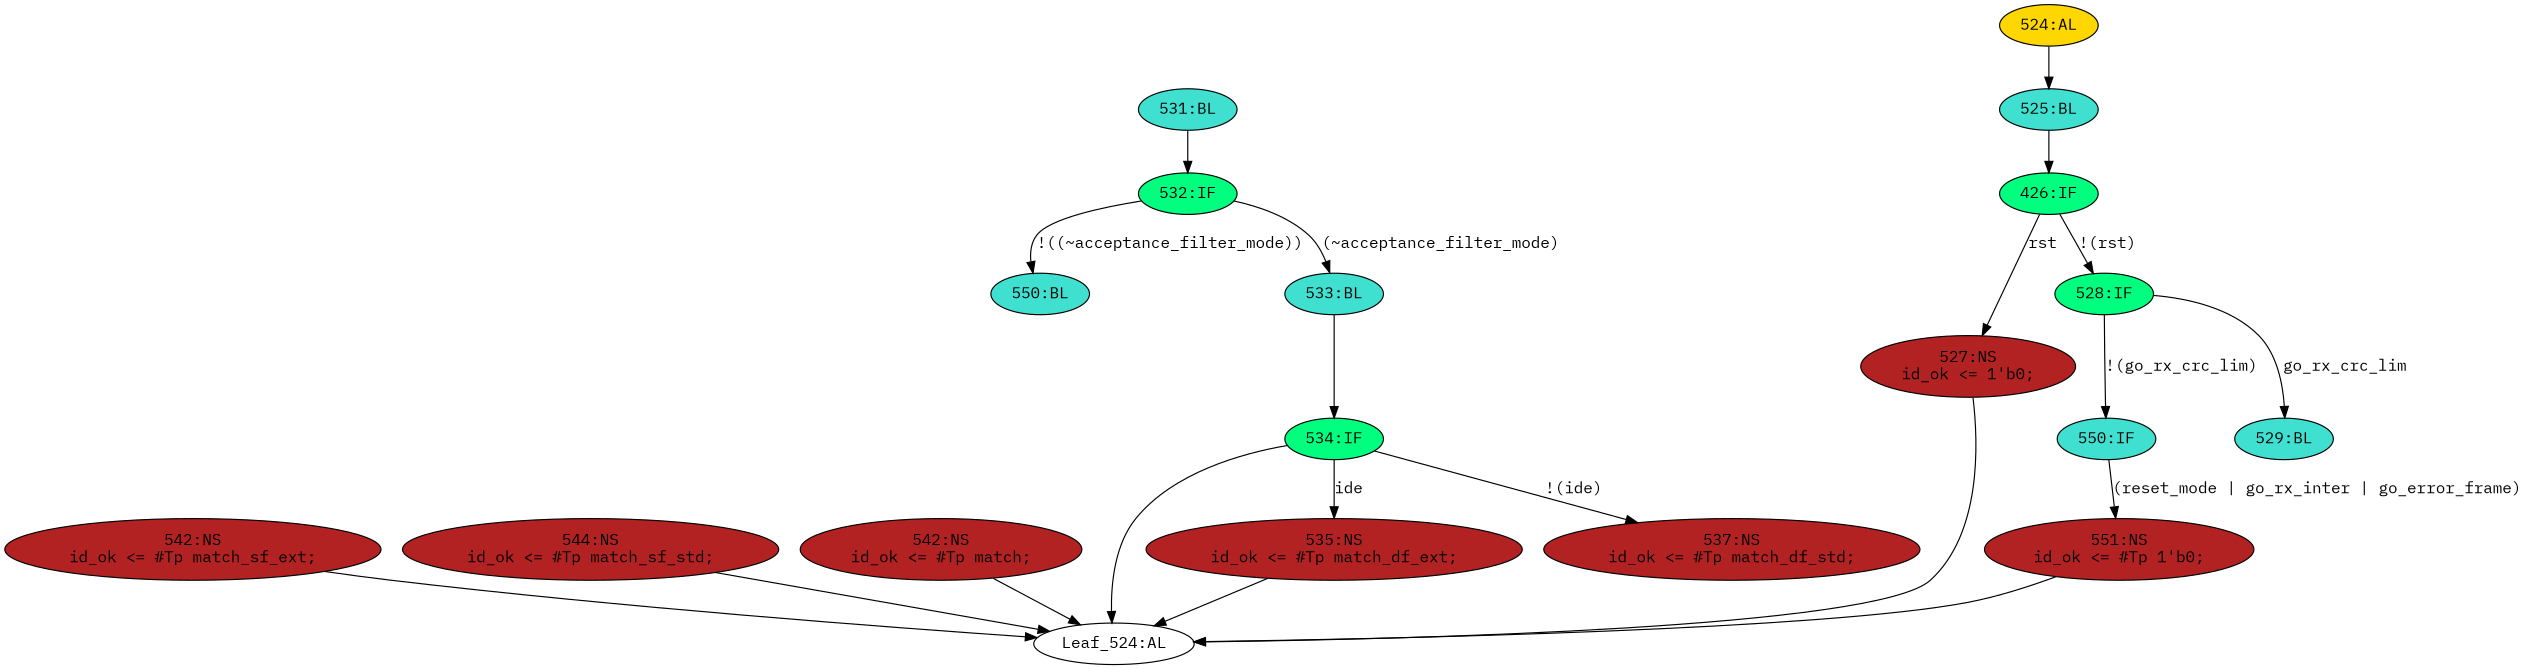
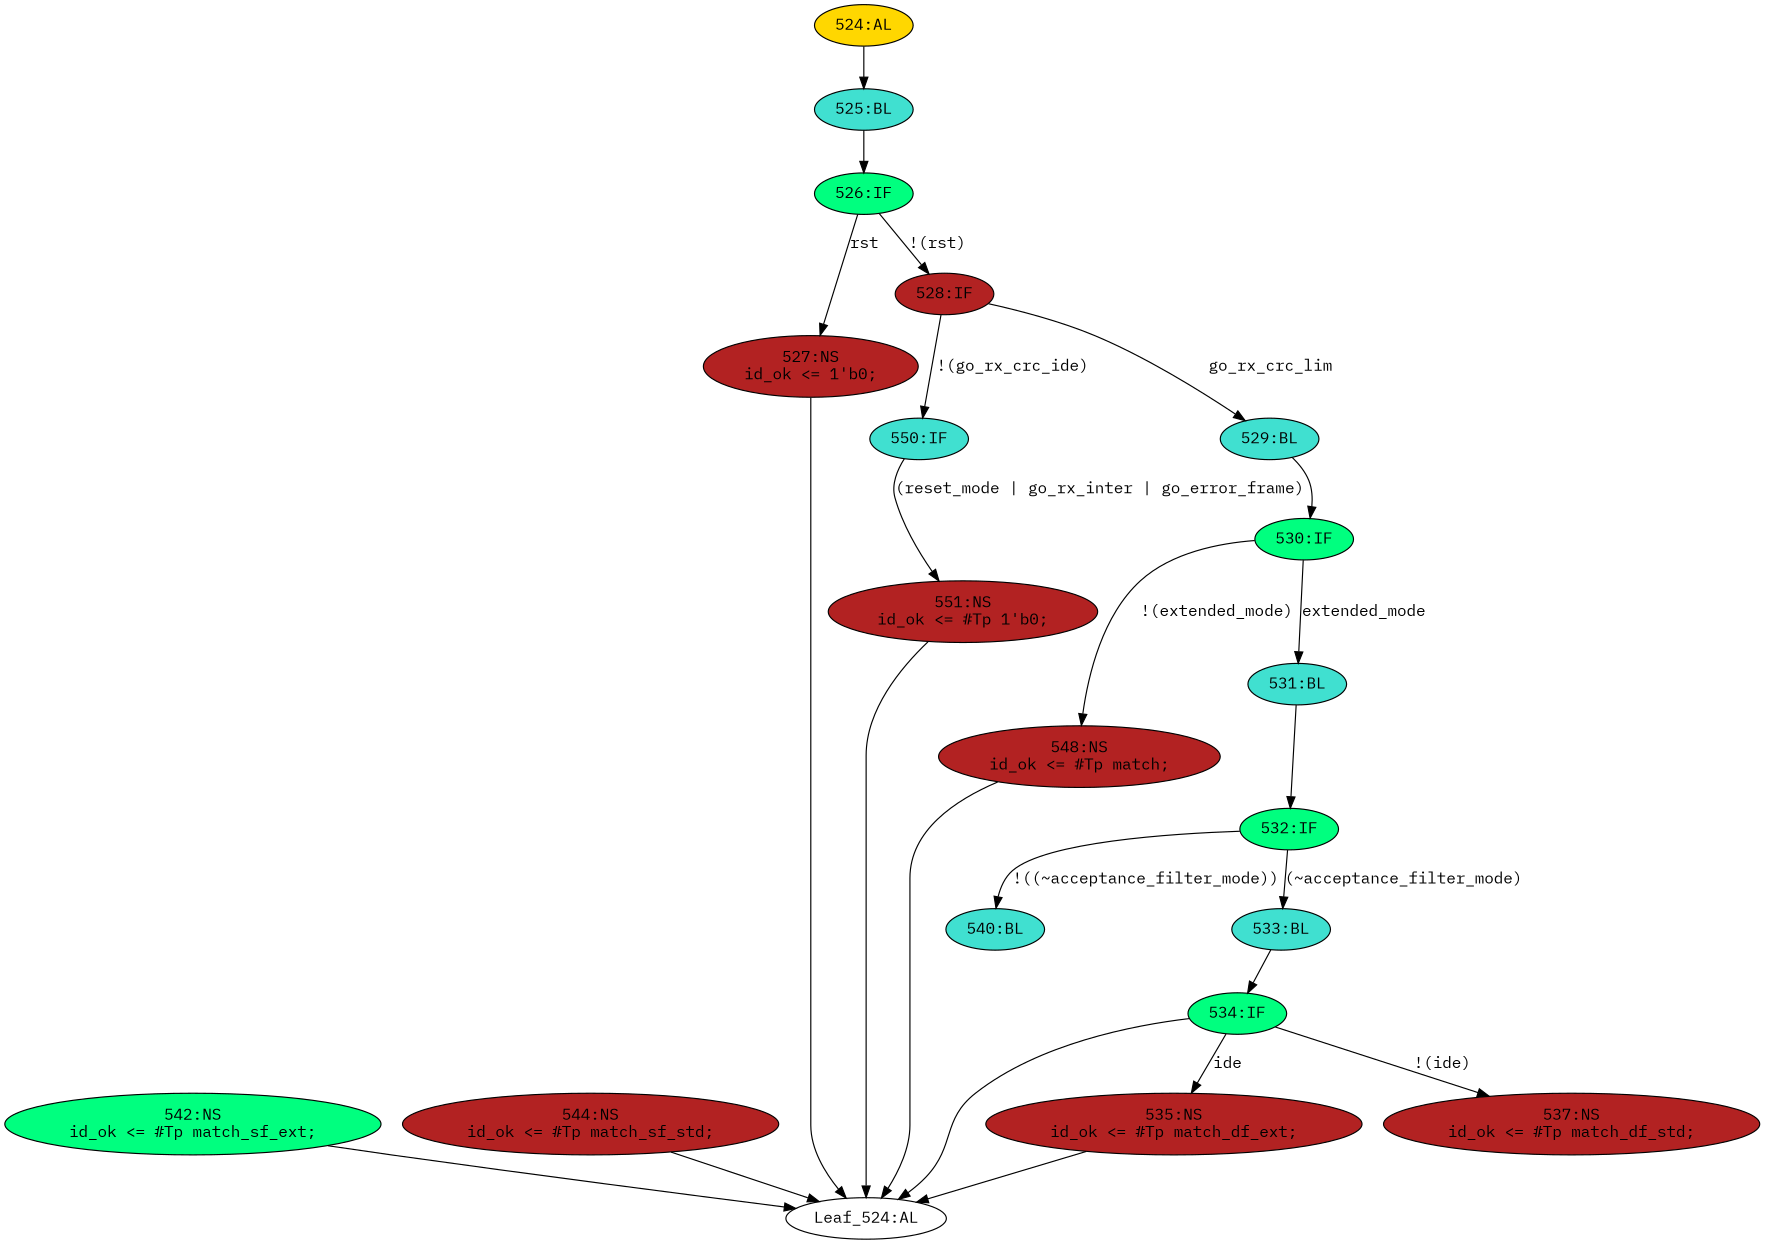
(2049, 194) -> (864, 194)
(1040, 294) -> (995, 929)
(2104, 294) -> (945, 294)
(2182, 366) -> (1013, 366)
none -> (1304, 539)
(193, 549) -> (193, 1124)
(941, 549) -> (1079, 757)
